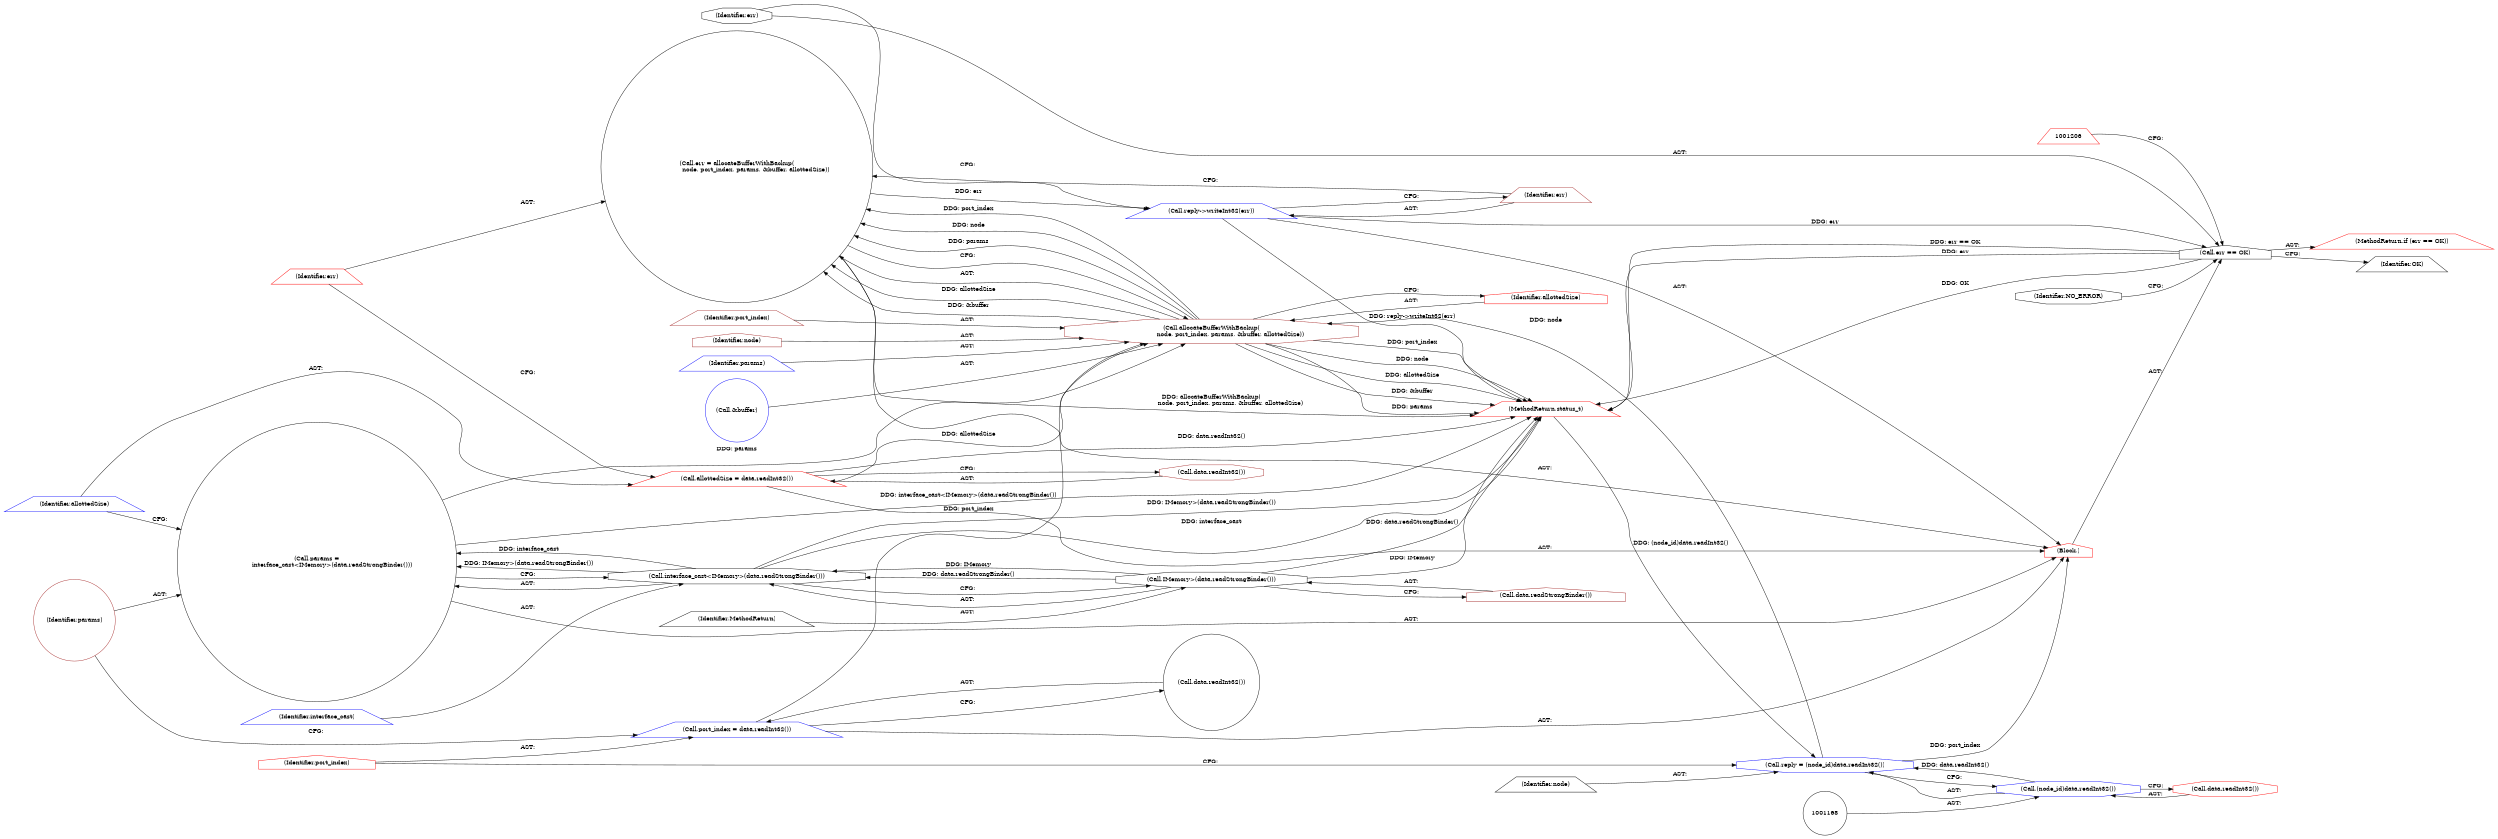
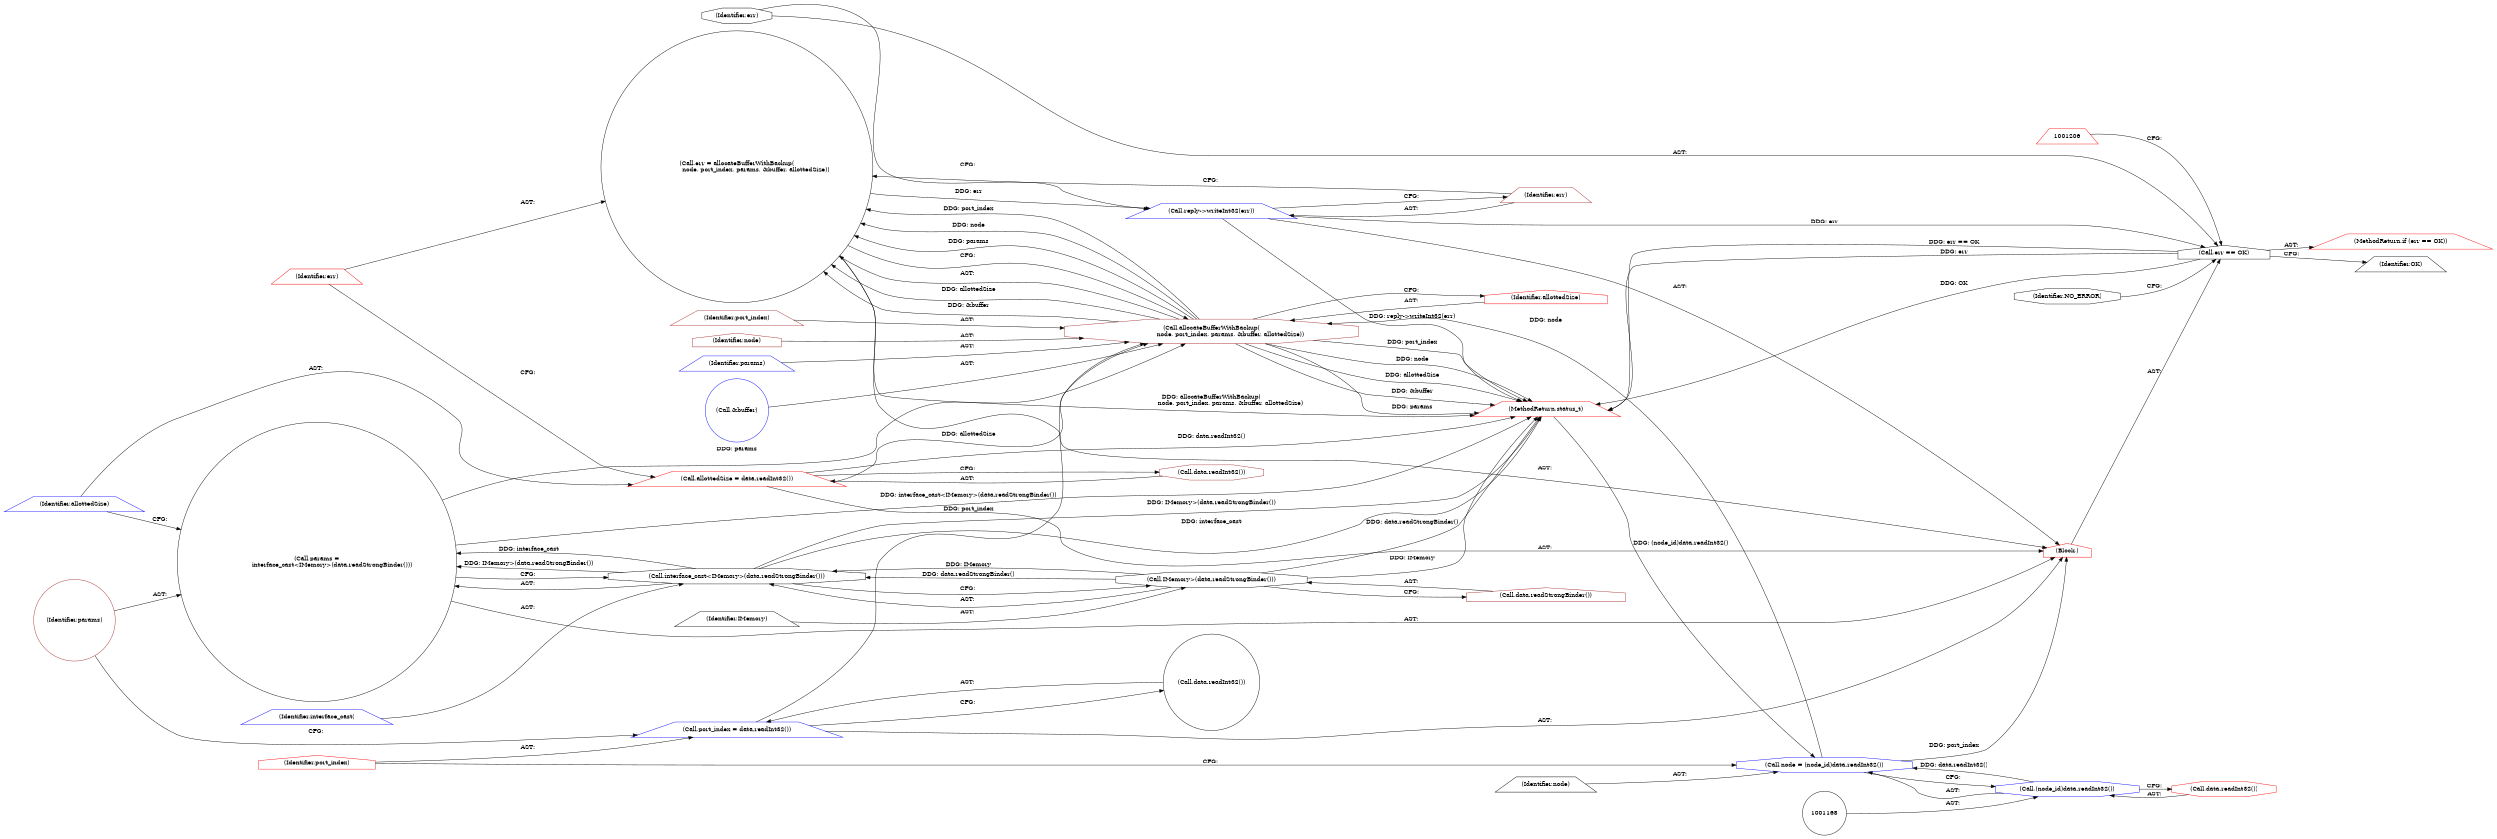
(737, 619) -> (737, 619)
(1825, 765) -> (1824, 765)
